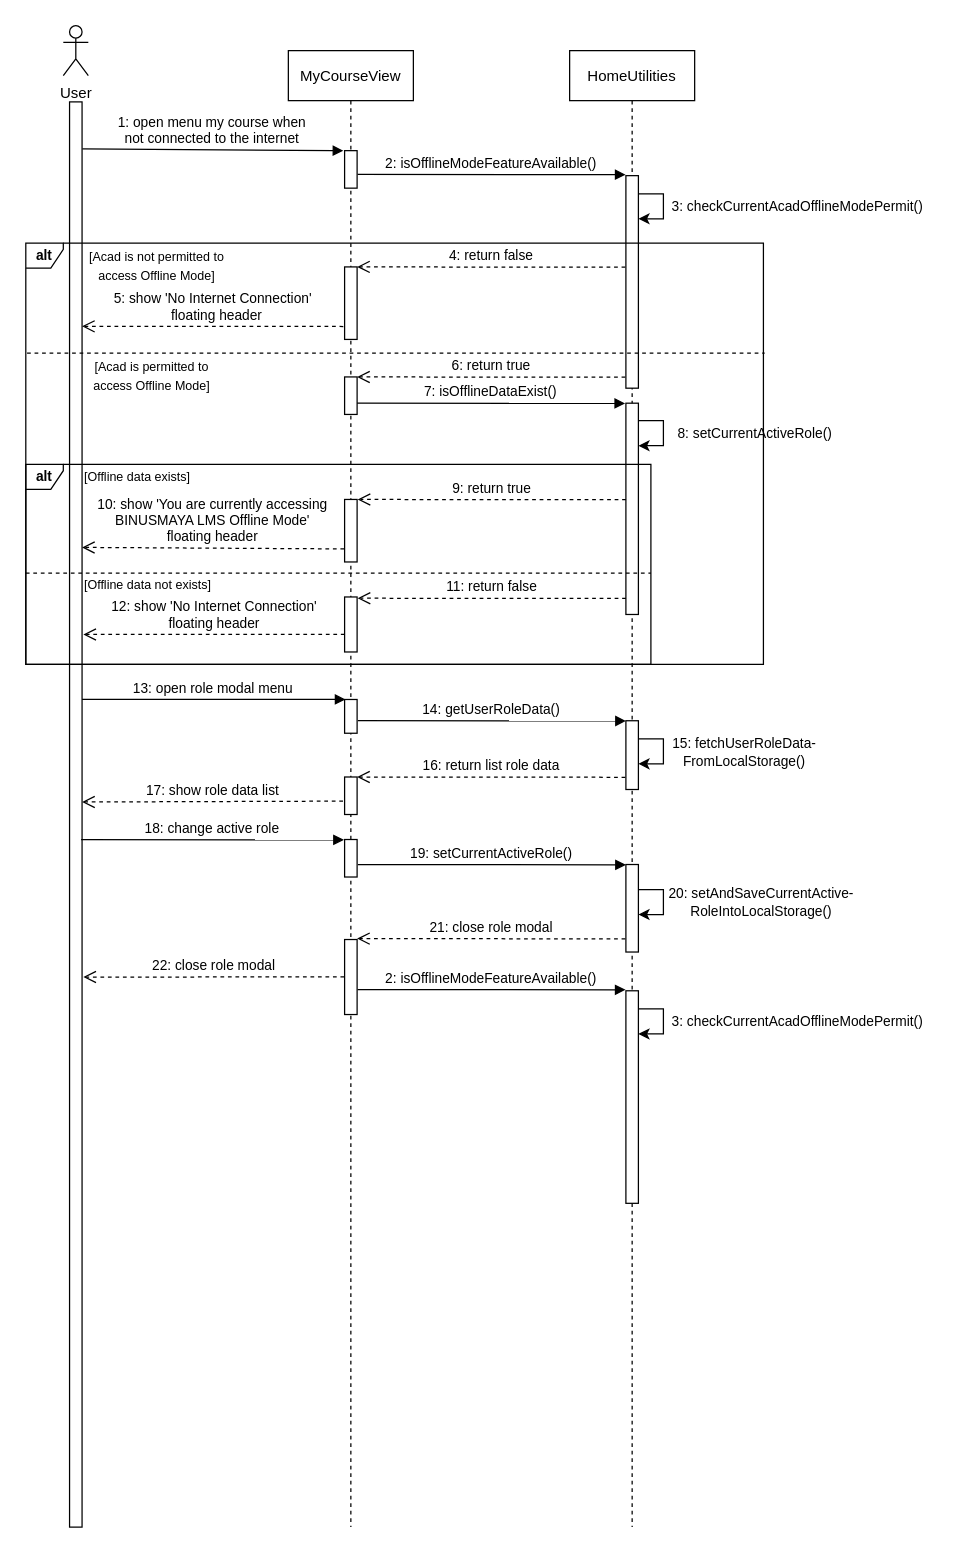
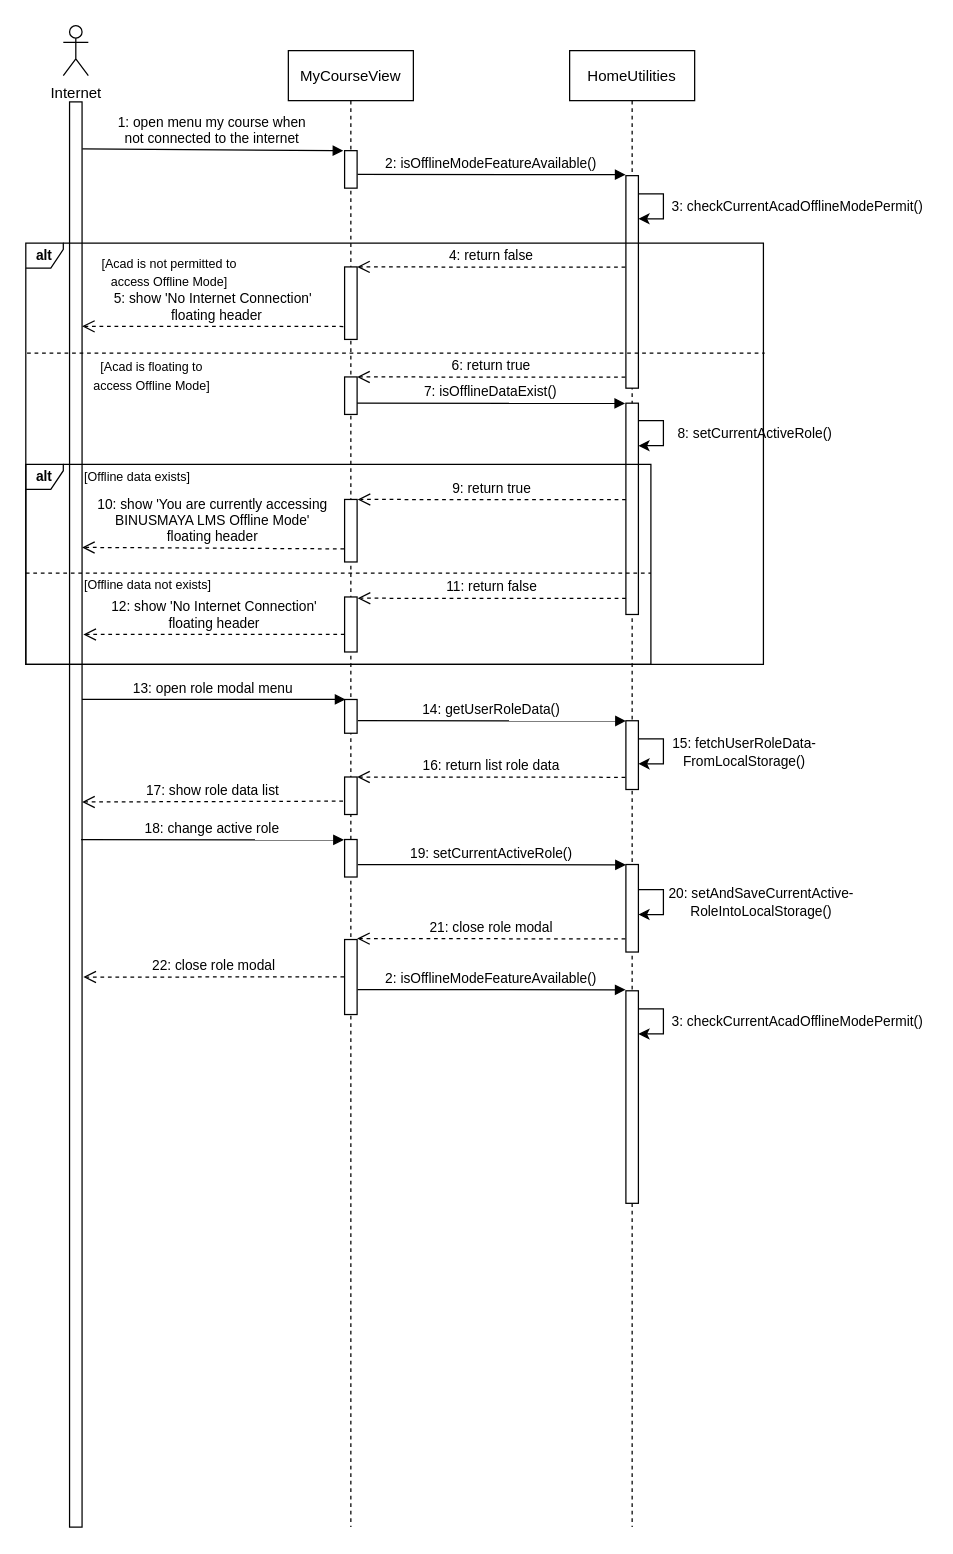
(76, 93) -> (76, 93)
(157, 265) -> (169, 272)
(152, 376) -> (152, 376)
